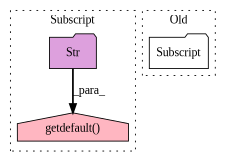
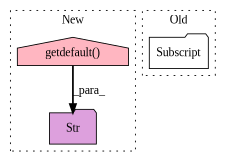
(73, 20) -> (73, 20)
(73, 86) -> (73, 85)
